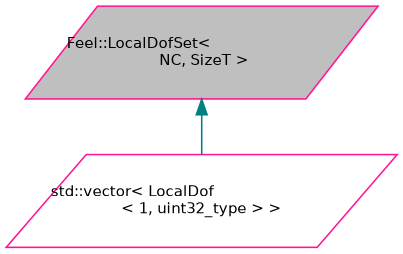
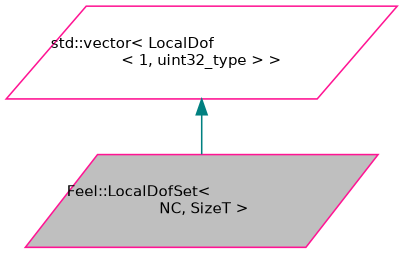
(202, 135) -> (202, 135)
